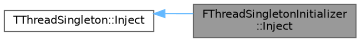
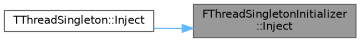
(179, 14) -> (168, 28)
